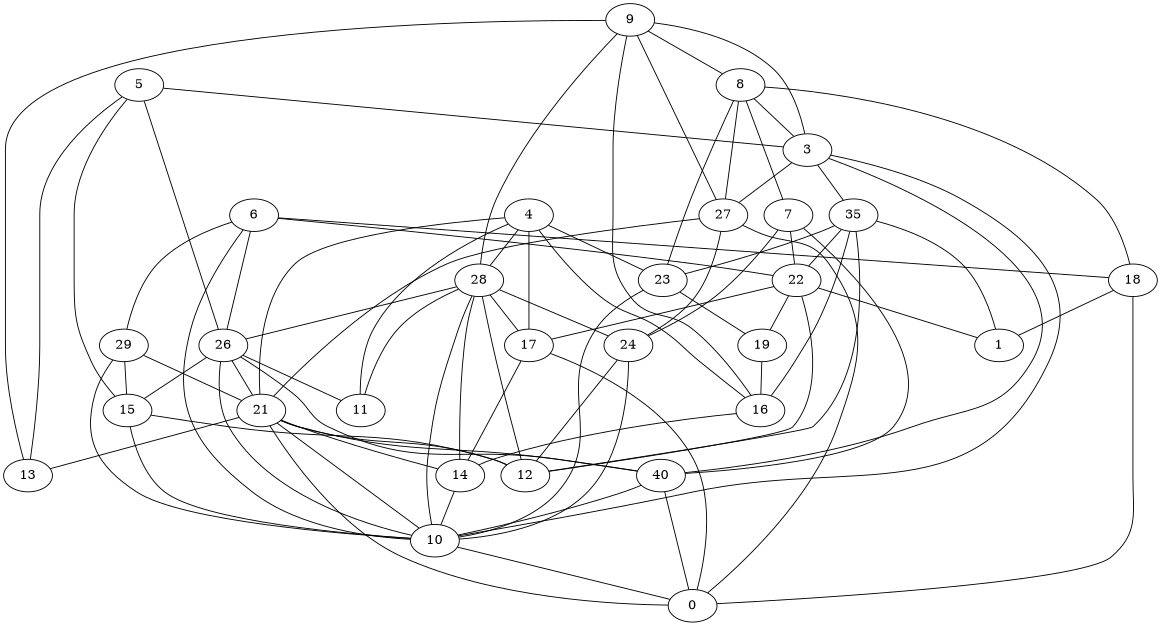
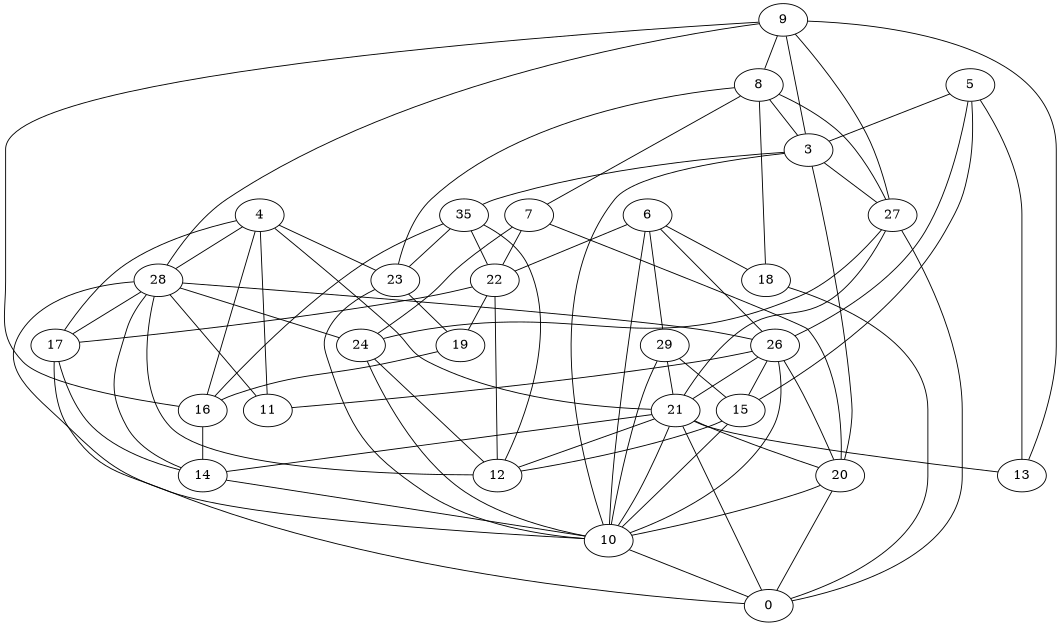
(999, 345) -> none
(661, 476) -> (840, 476)
